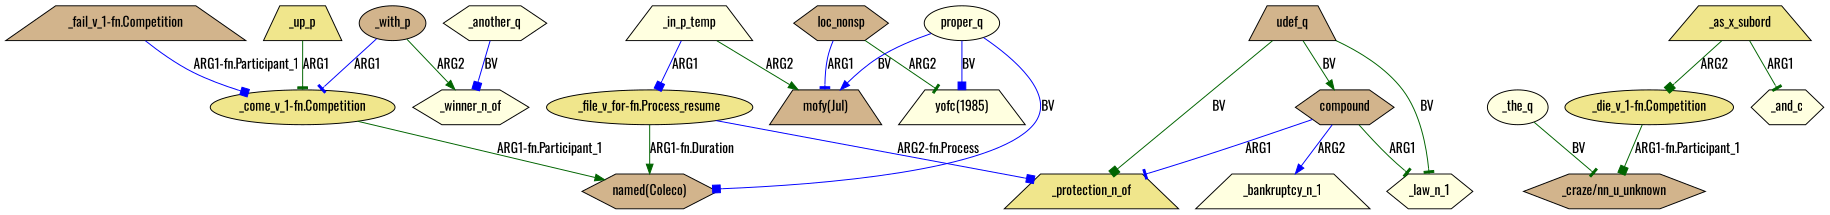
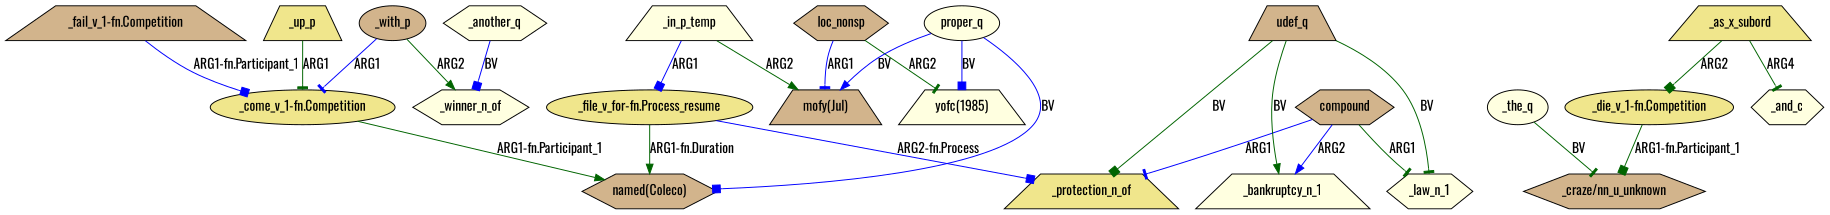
(1316, 61) -> (1272, 102)
(1781, 65) -> (1781, 65)
